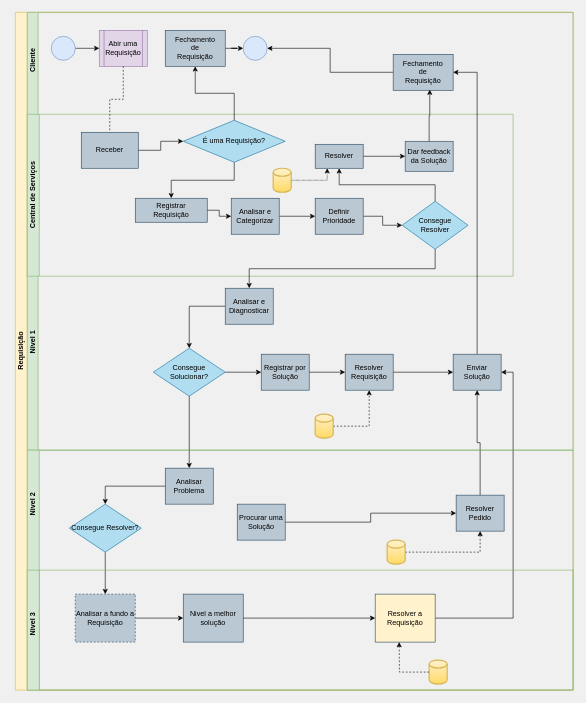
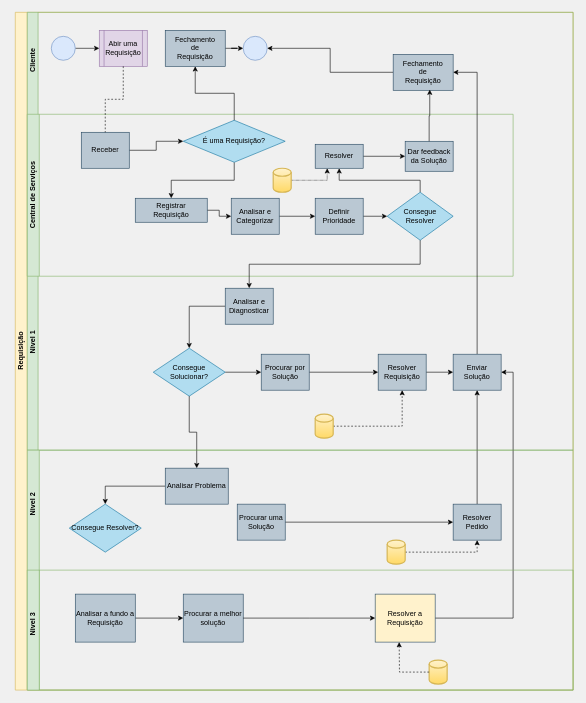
(110, 150) -> (105, 150)
(435, 225) -> (420, 216)
(285, 372) -> (285, 372)
(369, 372) -> (402, 372)
(189, 486) -> (197, 486)
(480, 513) -> (477, 522)
(105, 588) -> none
(105, 618) -> (105, 618)
(213, 618) -> (213, 618)
